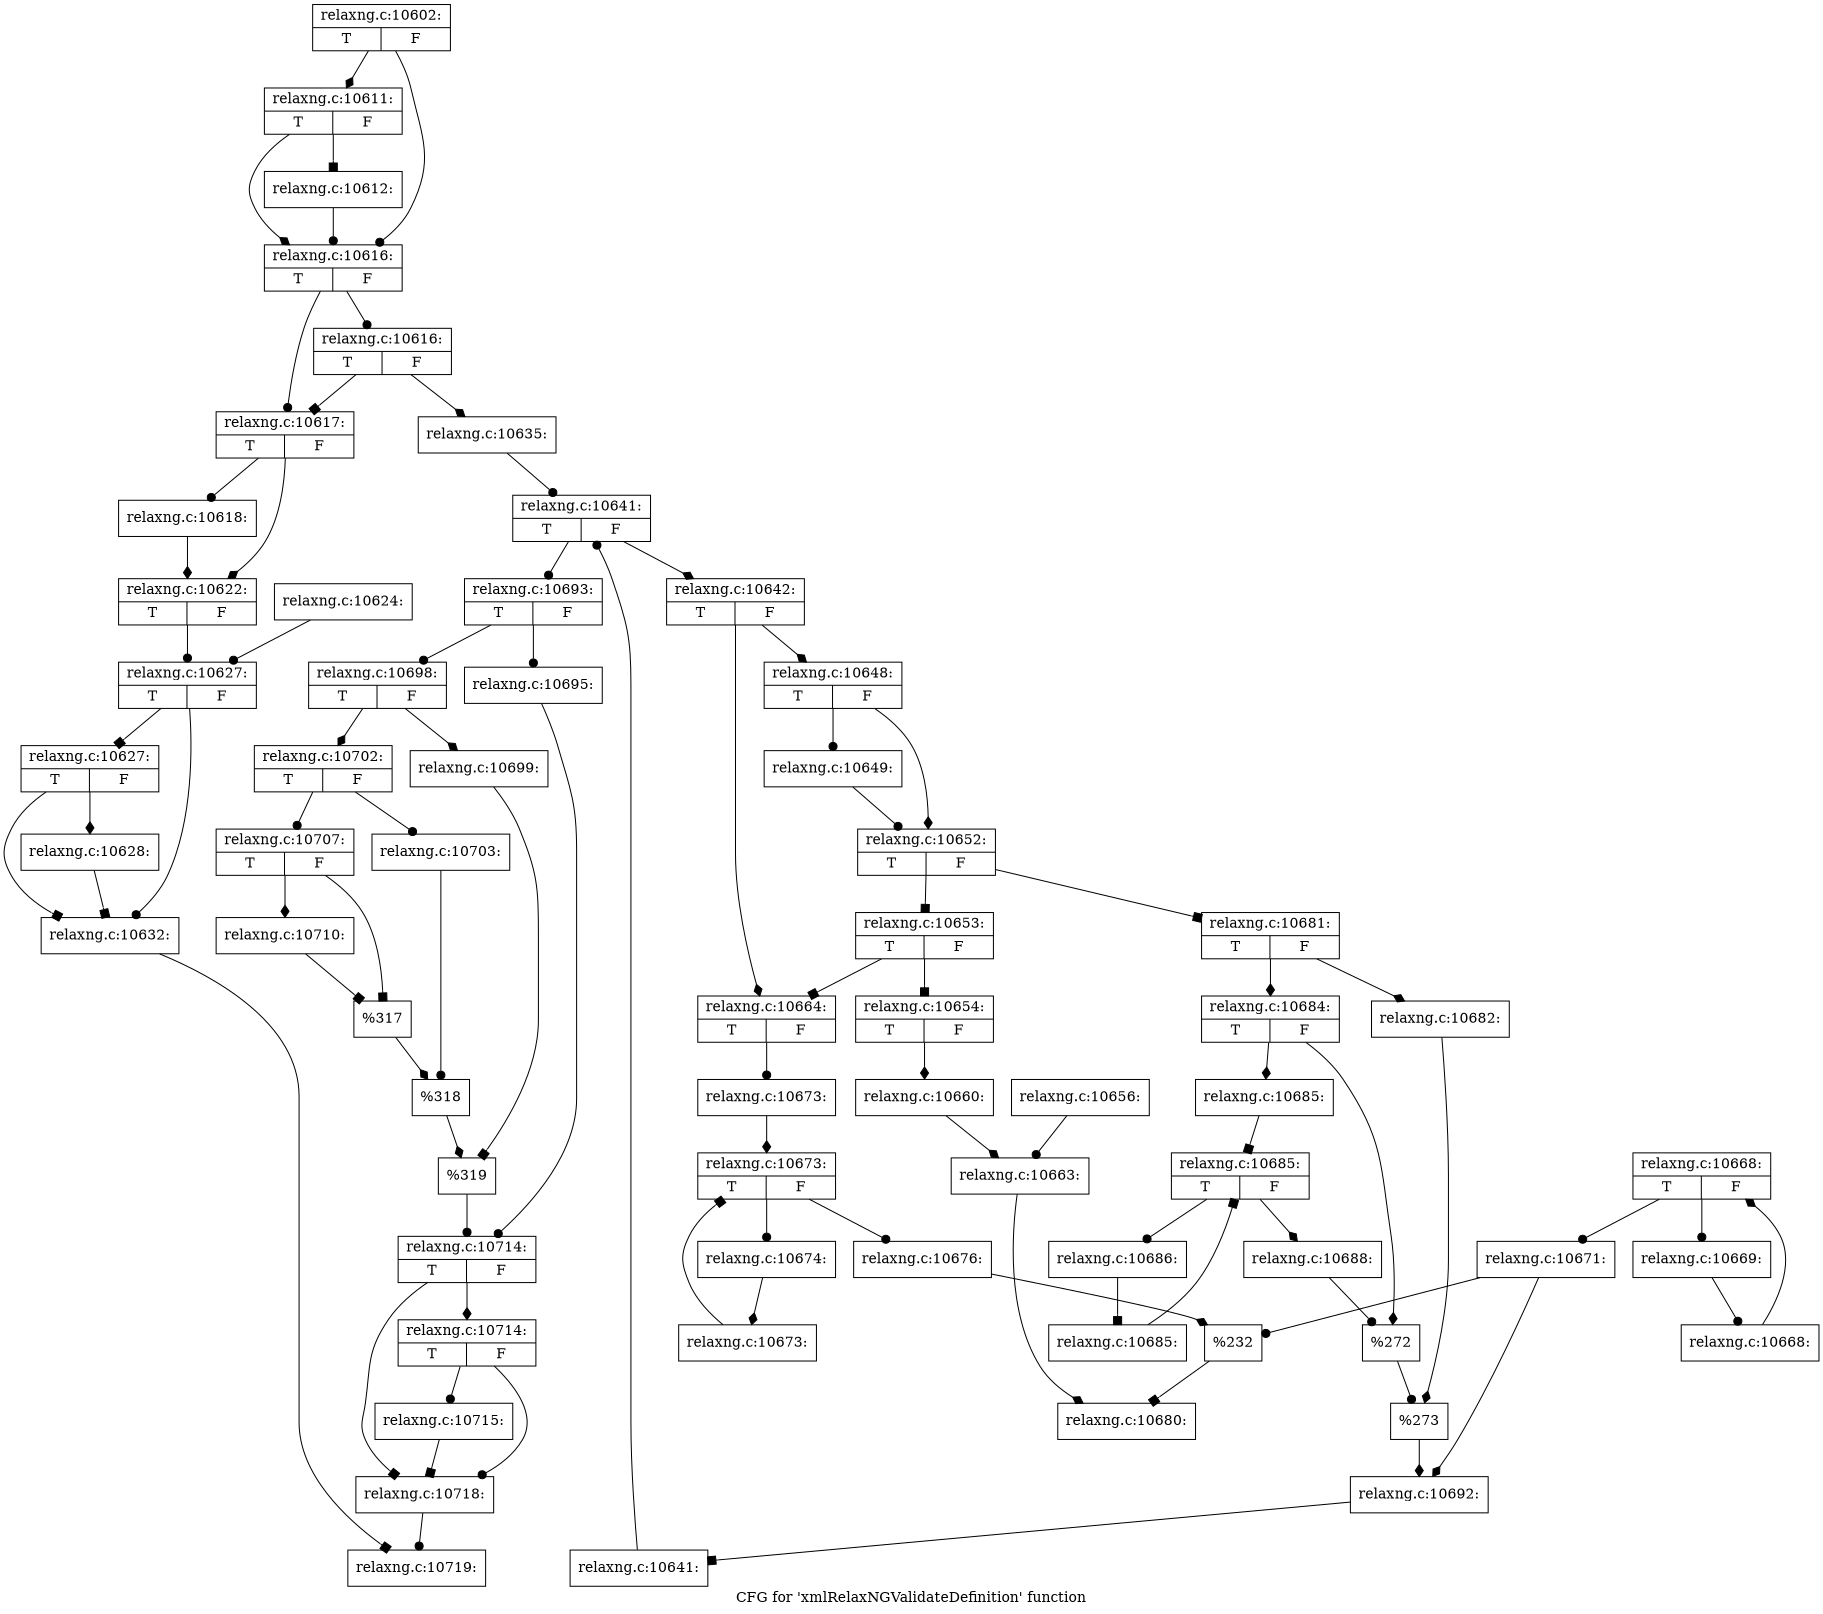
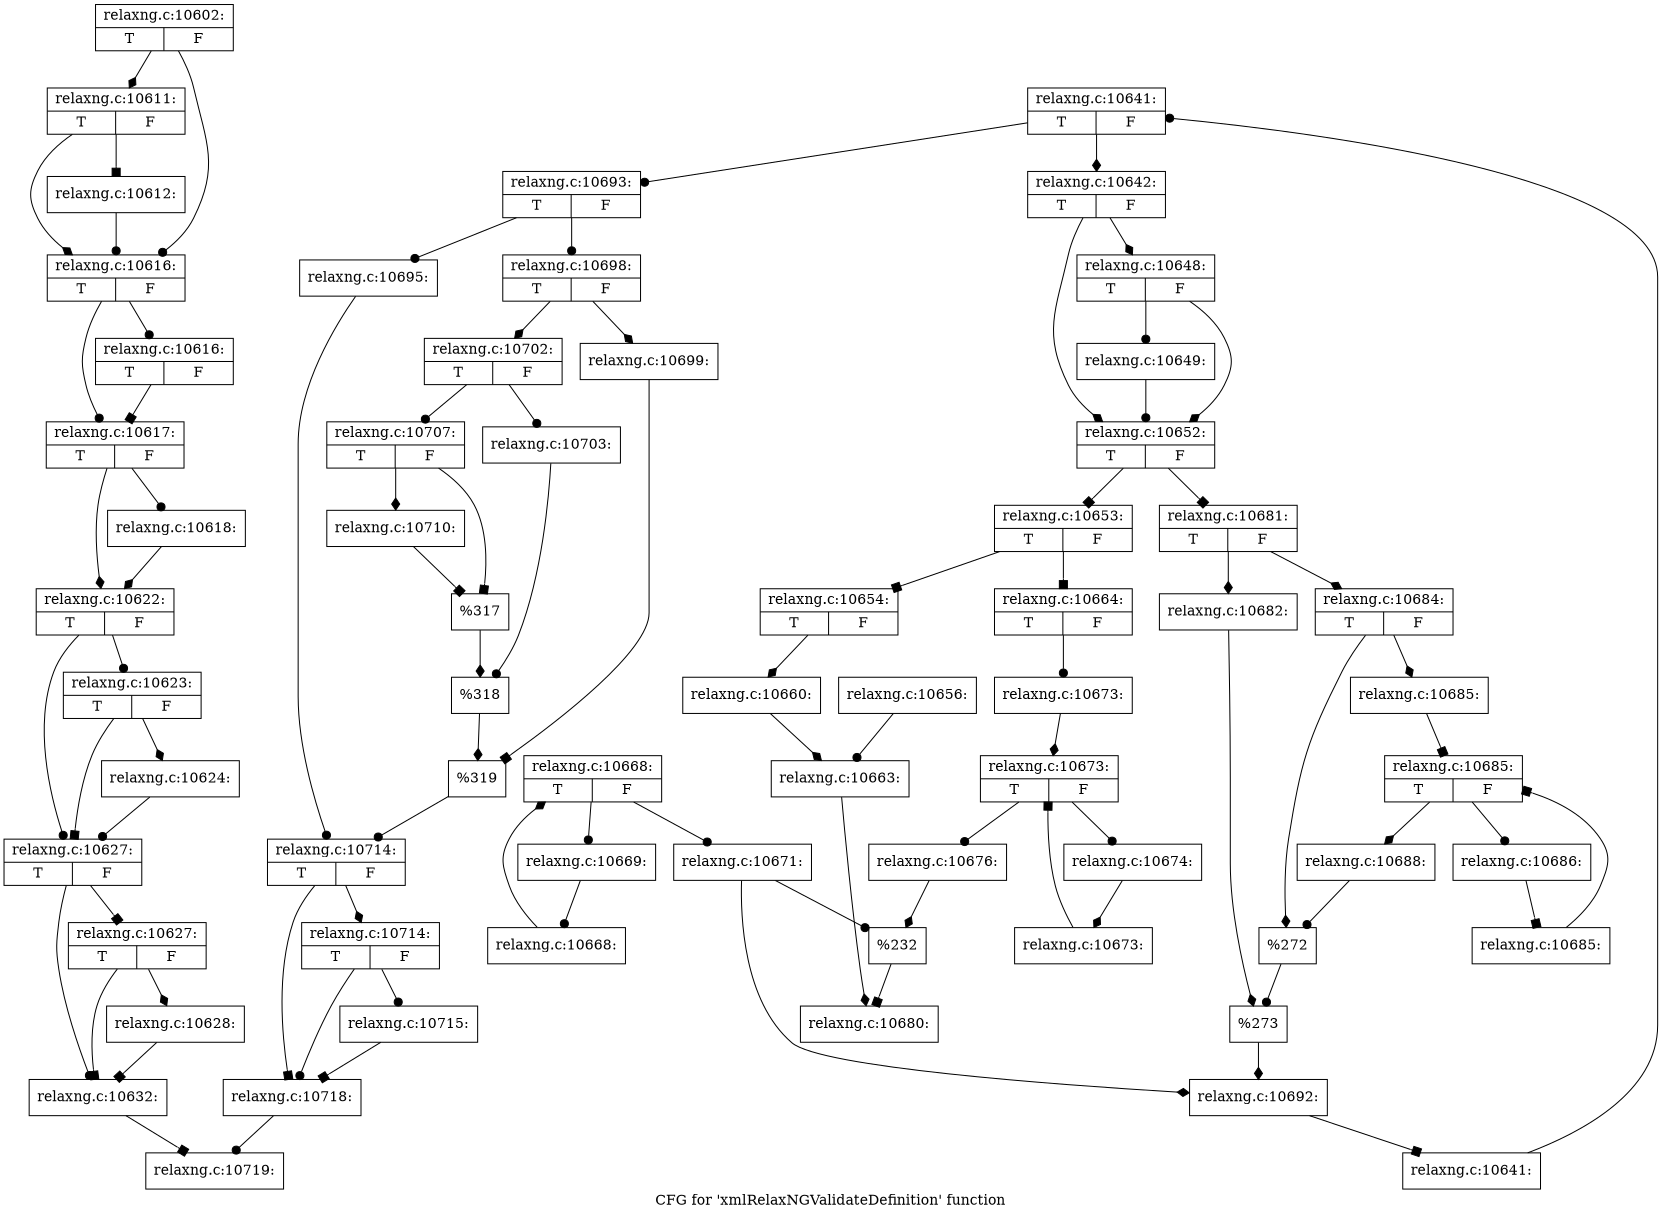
(487, 435) -> none
none -> (132, 695)
(735, 806) -> (1054, 320)
